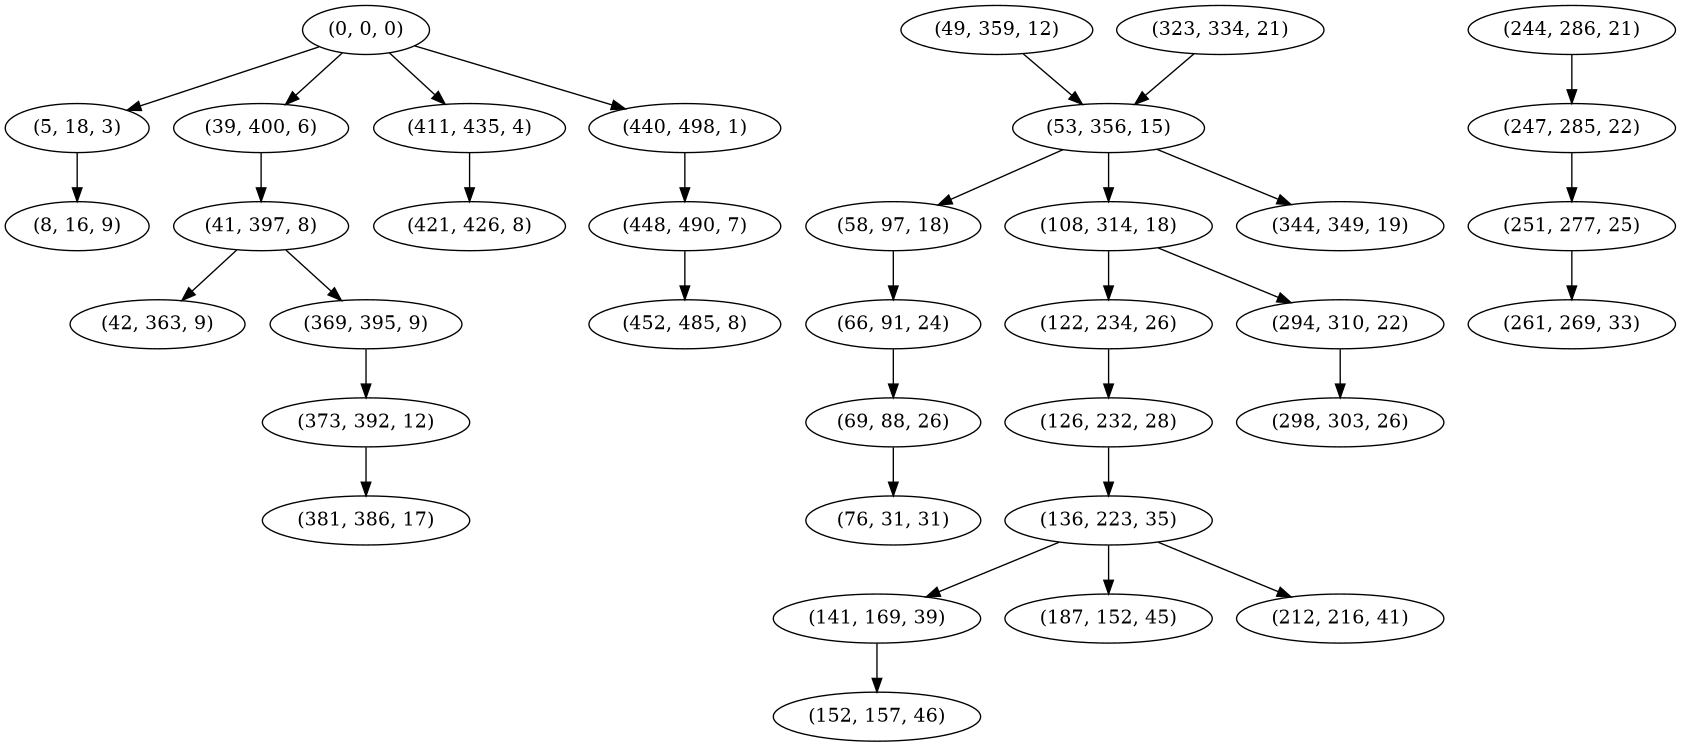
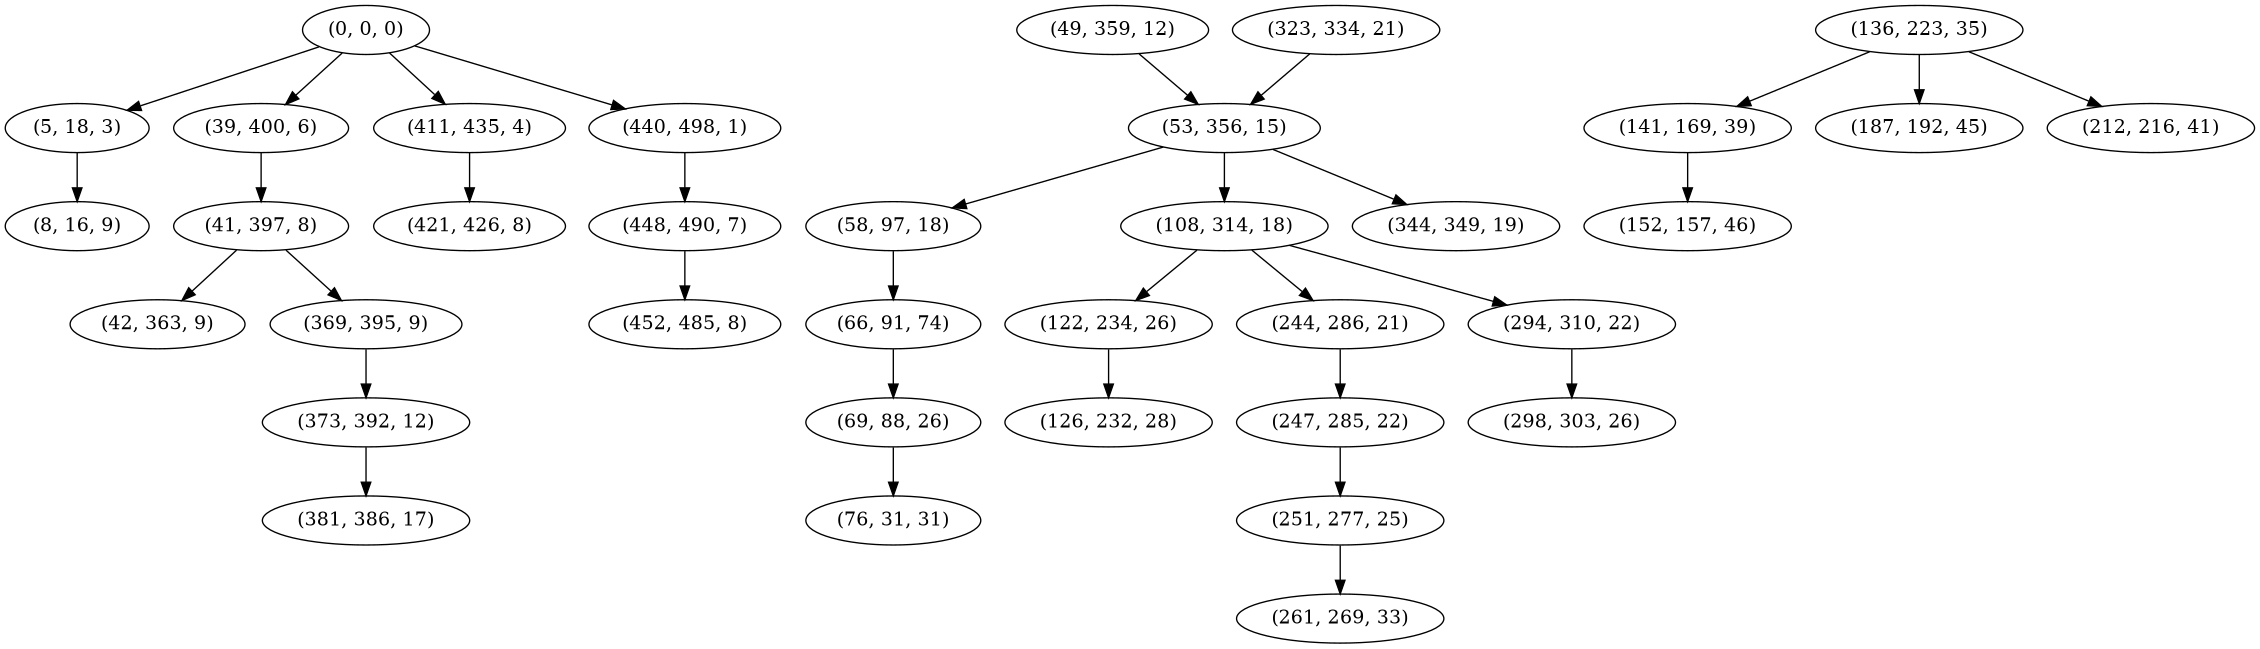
none -> (1277, 271)
(893, 324) -> (893, 324)
(1109, 465) -> none
(1109, 619) -> (1919, 128)
